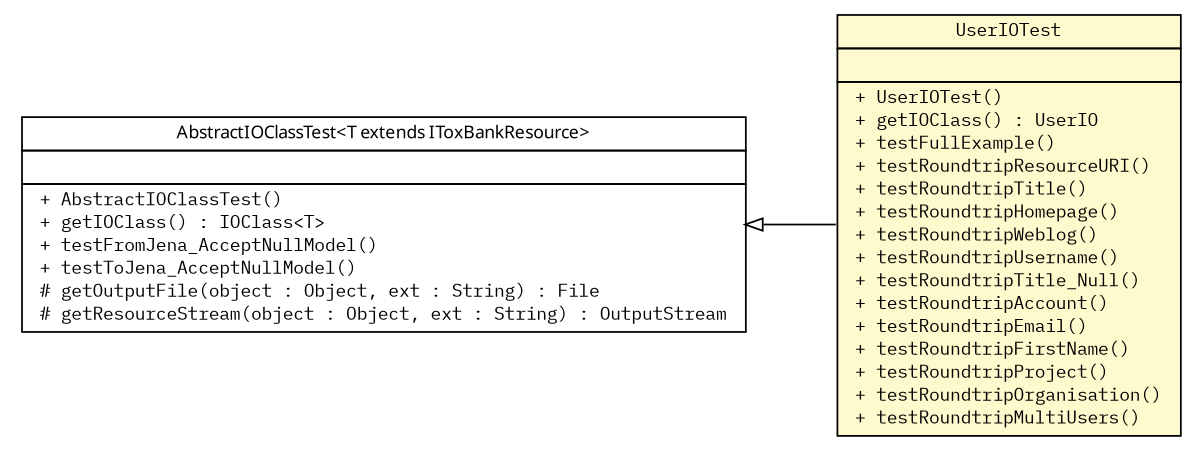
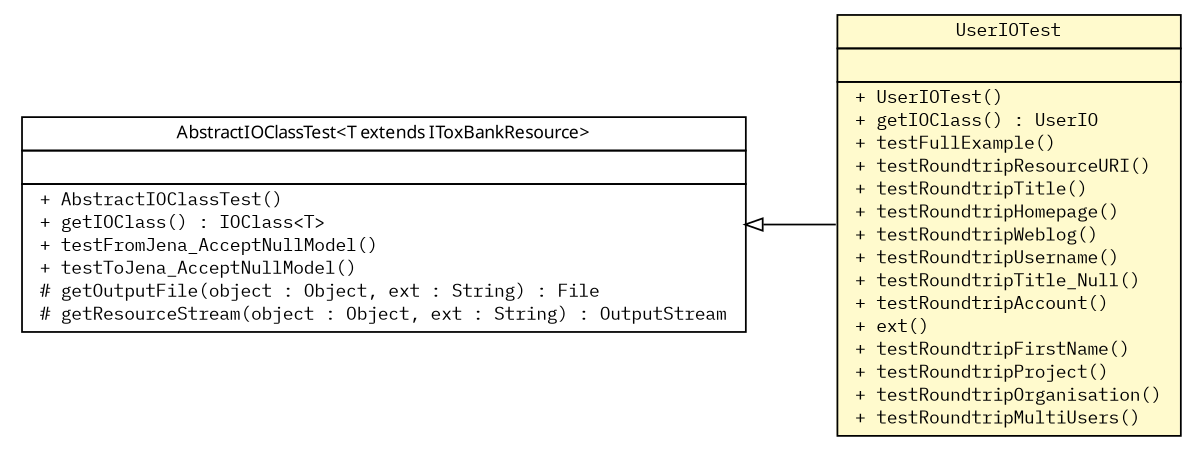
(972, 327) -> (893, 327)
